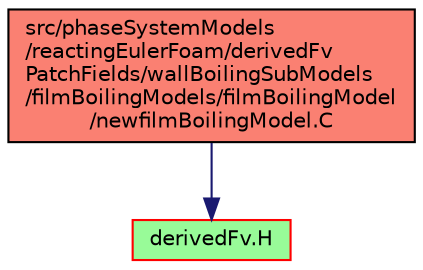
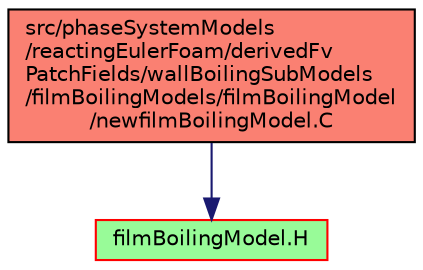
(212, 240) -> (212, 240)
